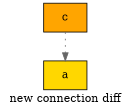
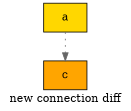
(65, 43) -> (65, 43)
